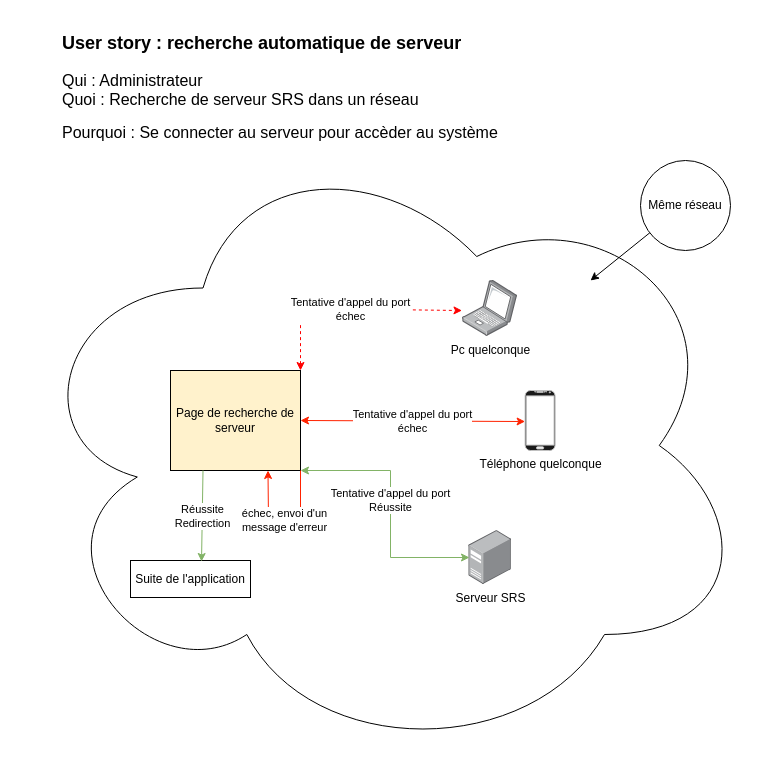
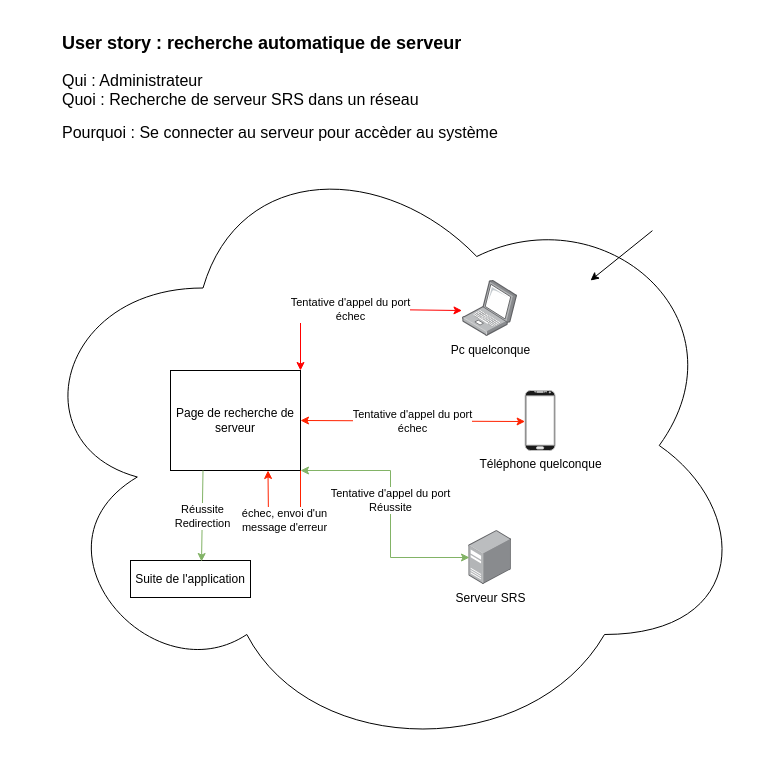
(686, 206) -> none
(432, 310) -> (432, 310)
(236, 421) -> (236, 421)
